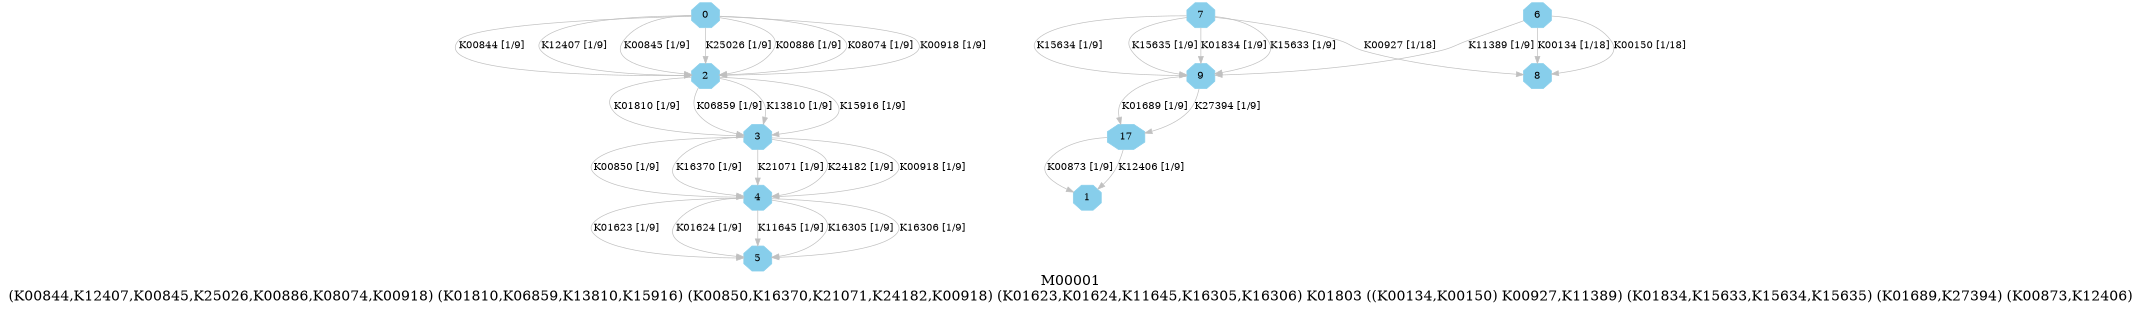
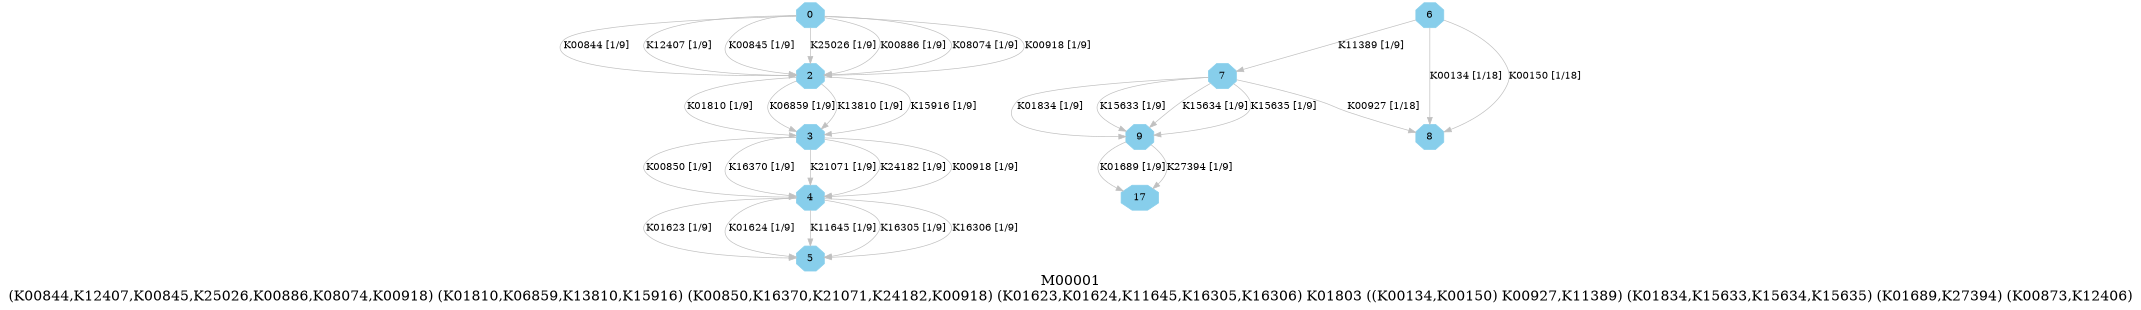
(1376, 62) -> (1330, 45)
(1087, 198) -> none
